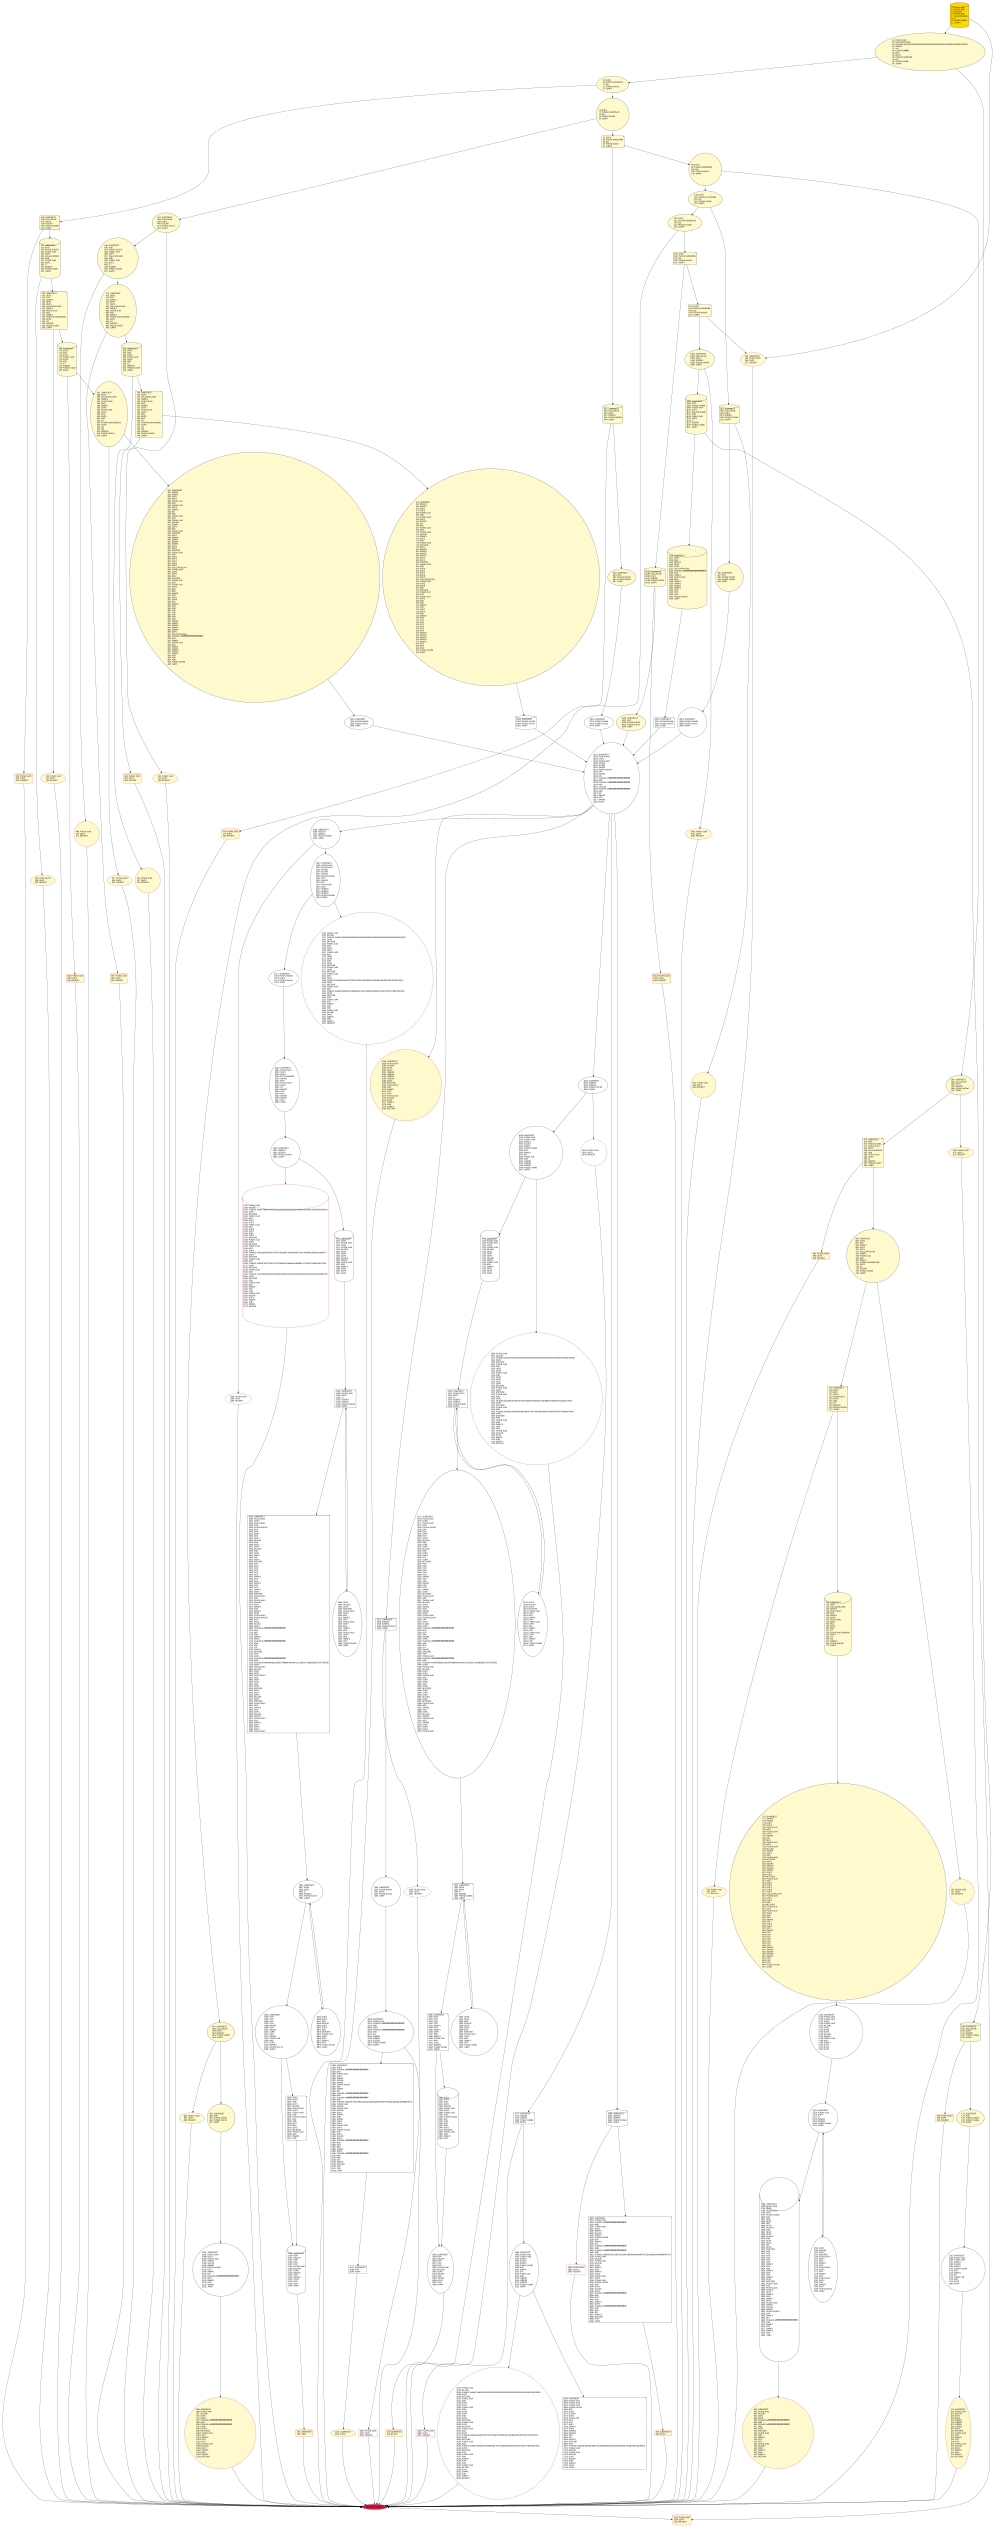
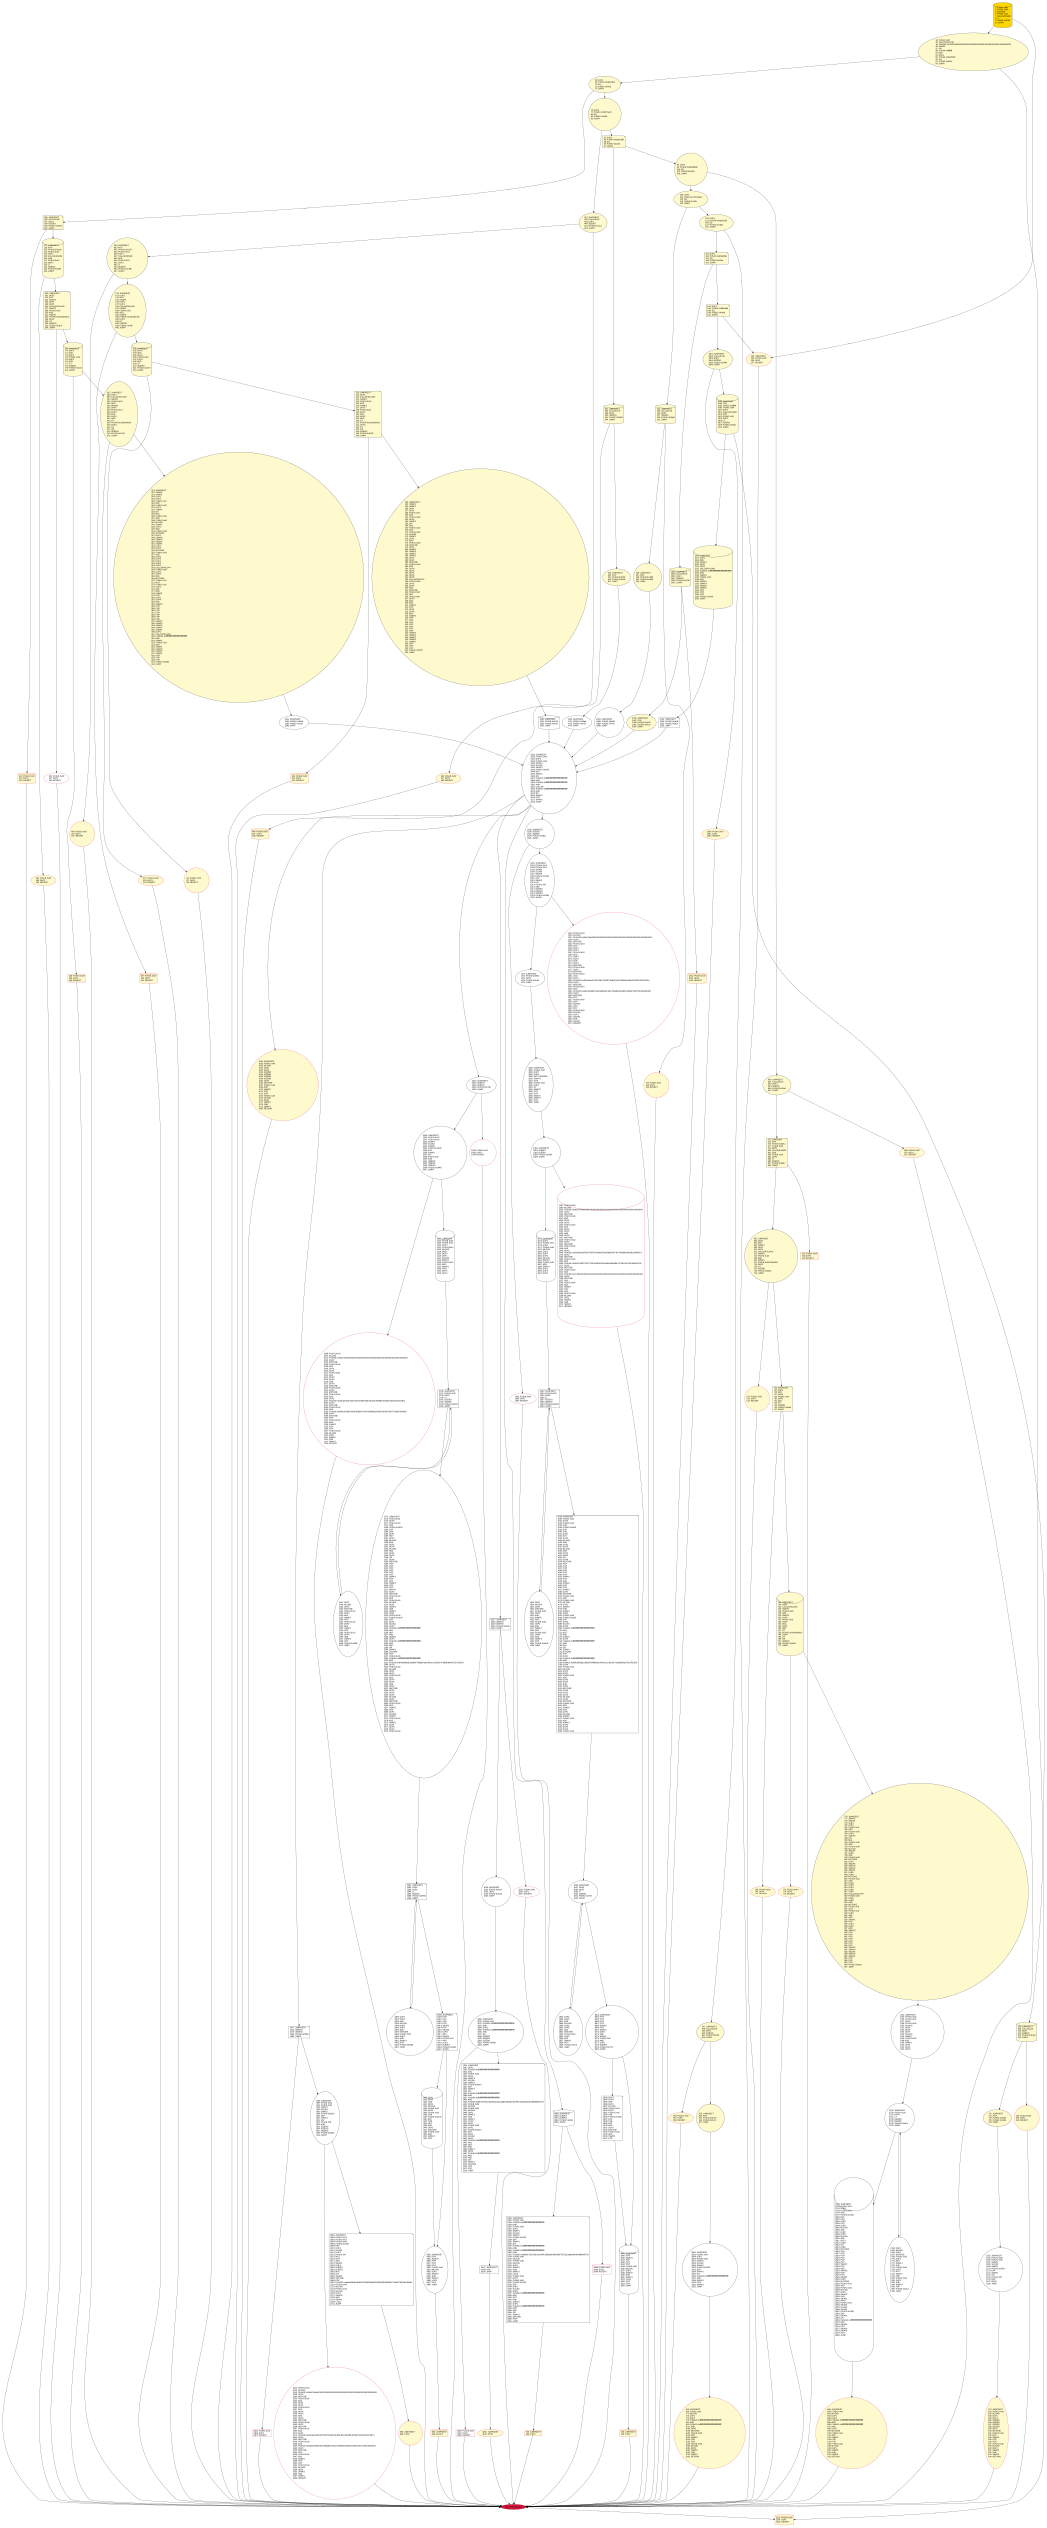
(53, 778) -> (56, 778)
none -> (791, 1892)
(945, 2118) -> (1027, 2118)
none -> (411, 2433)
